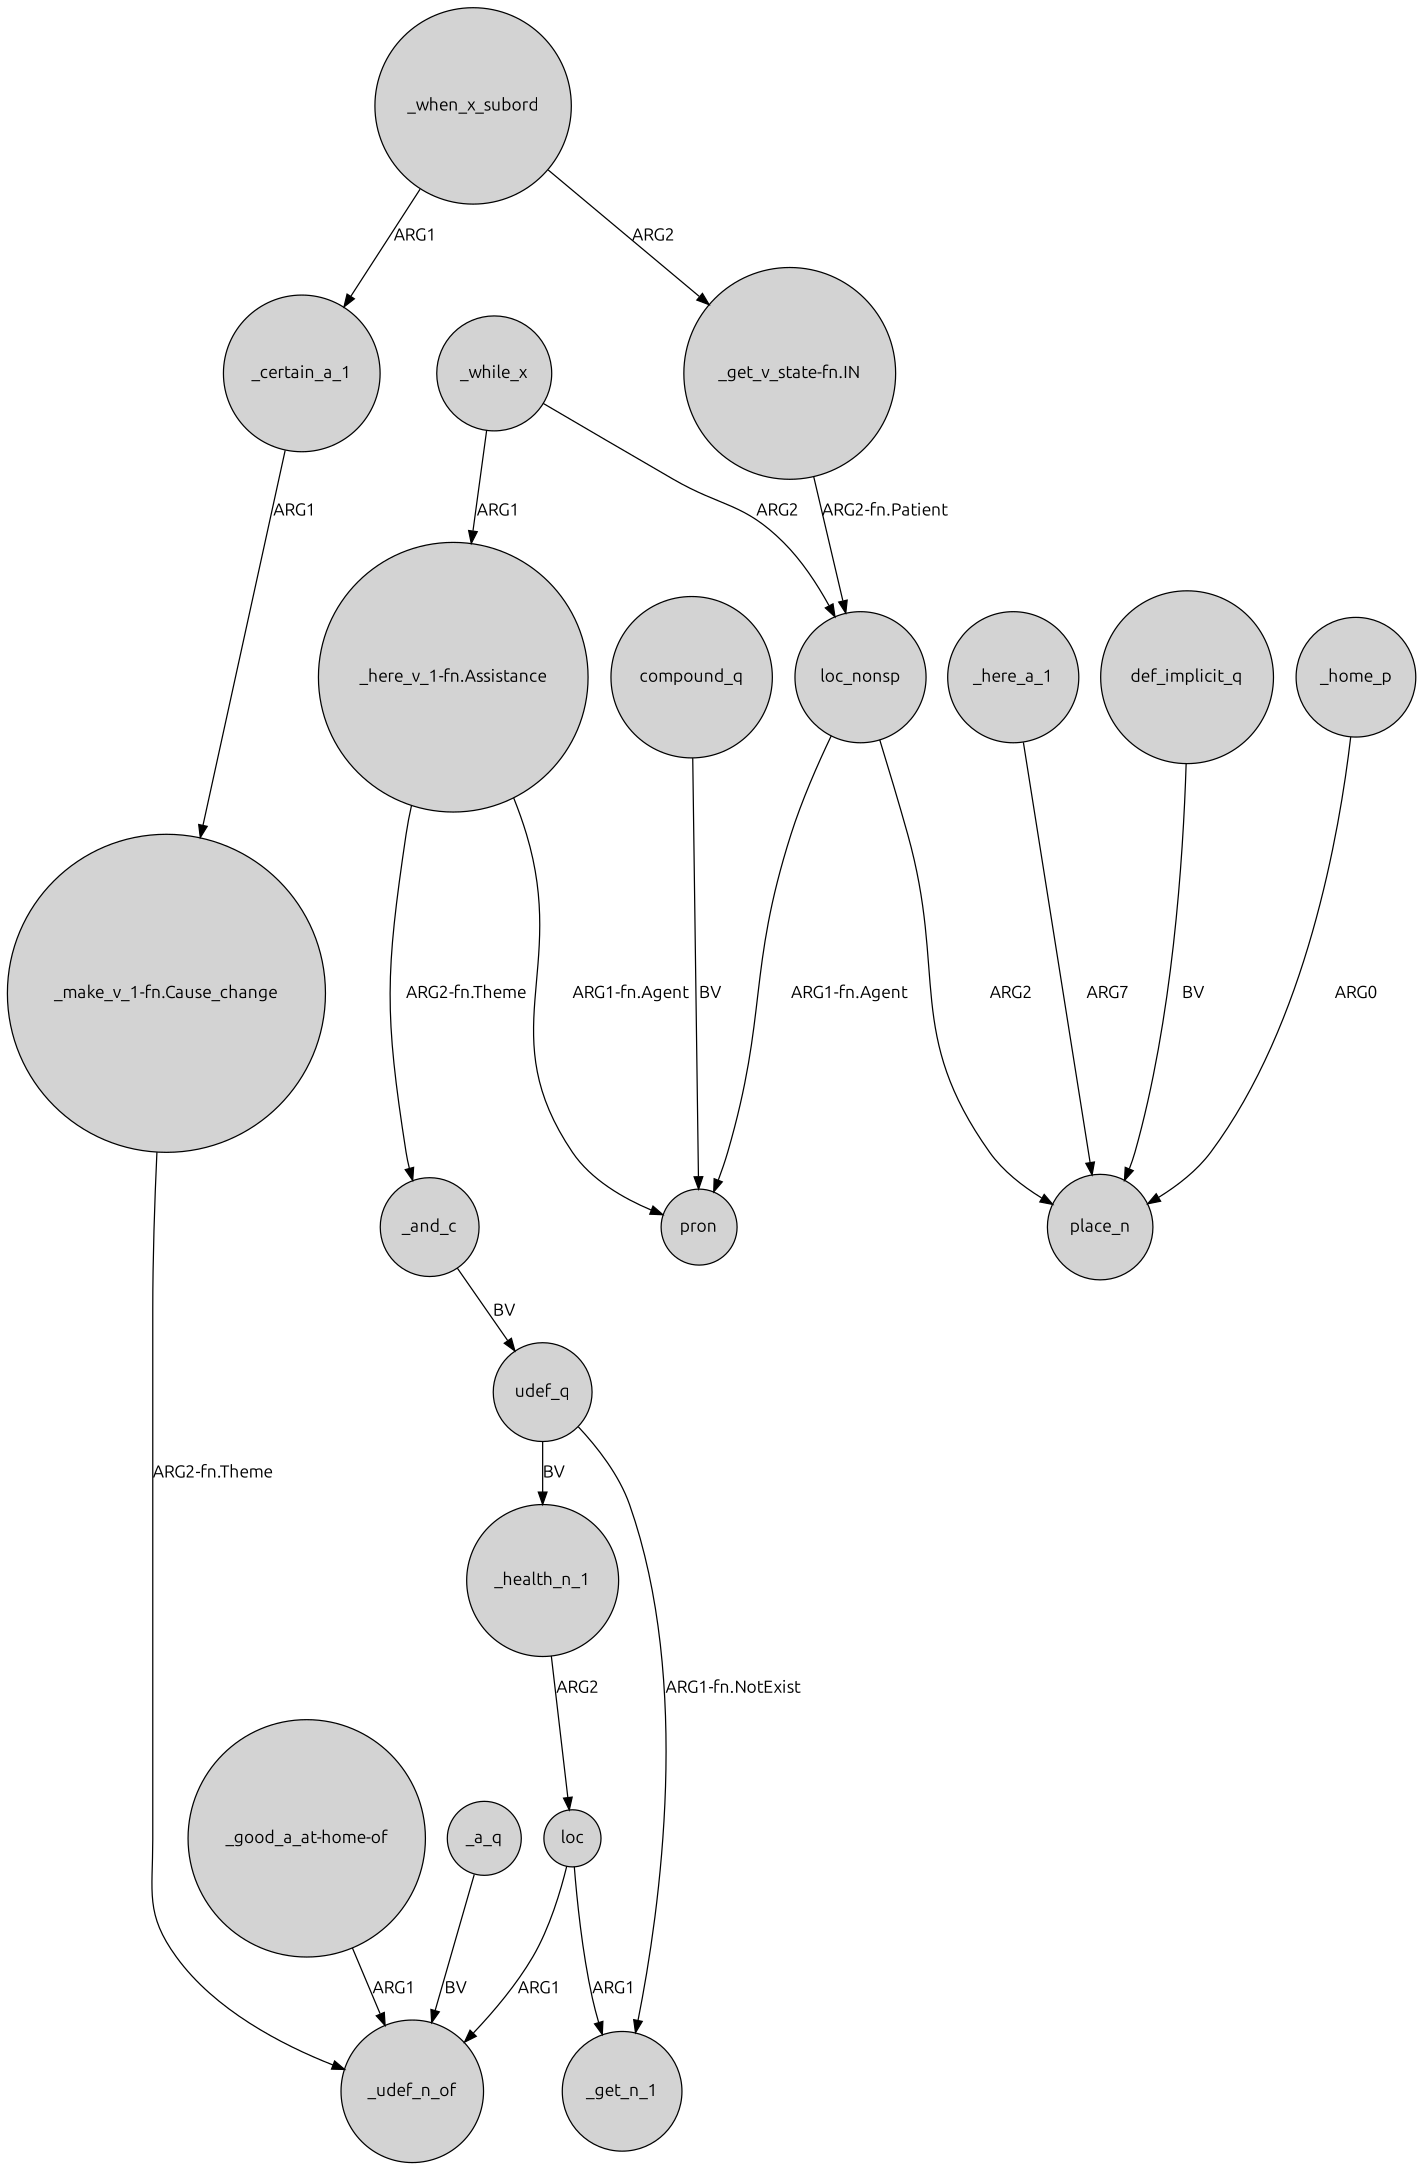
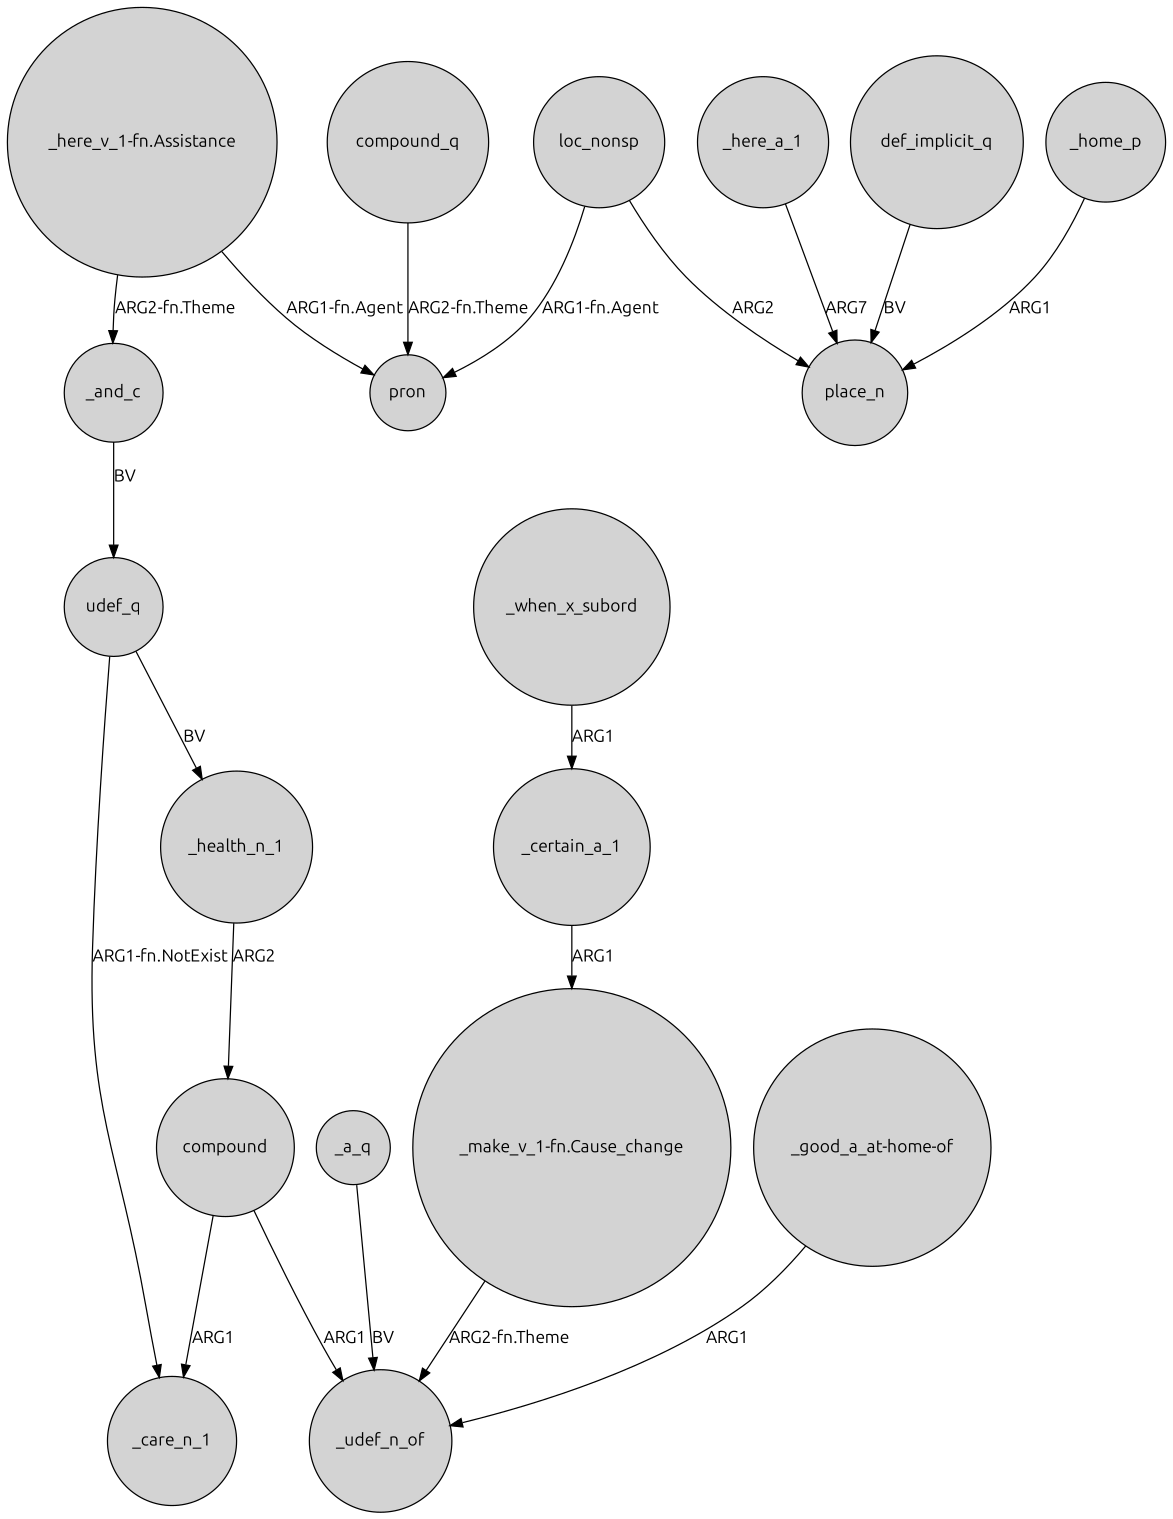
(494, 373) -> none
(790, 373) -> none
(711, 993) -> (468, 309)
(1357, 993) -> (1031, 309)
(572, 1838) -> (225, 1148)
(622, 2091) -> (172, 1441)
